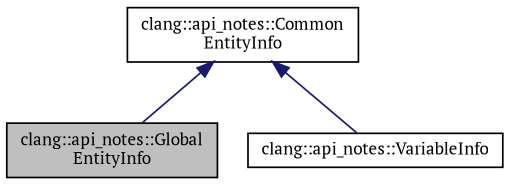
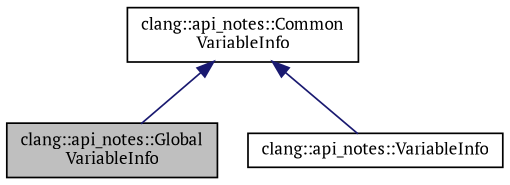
(243, 35) -> (243, 35)
(112, 150) -> (112, 150)
